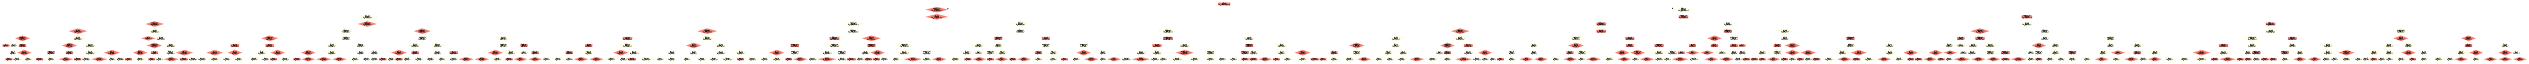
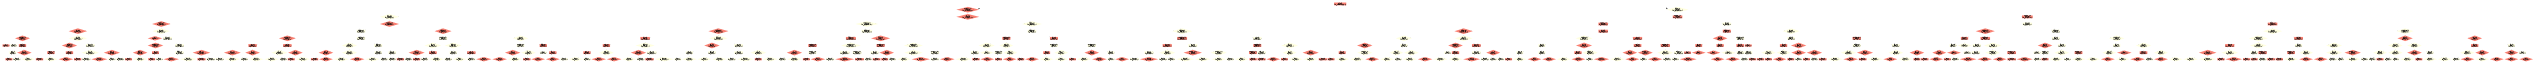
none -> (188, 59)
(324, 59) -> (341, 59)
(842, 59) -> none
(1694, 59) -> none
